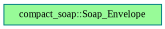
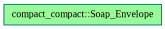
(83, 15) -> (83, 15)
